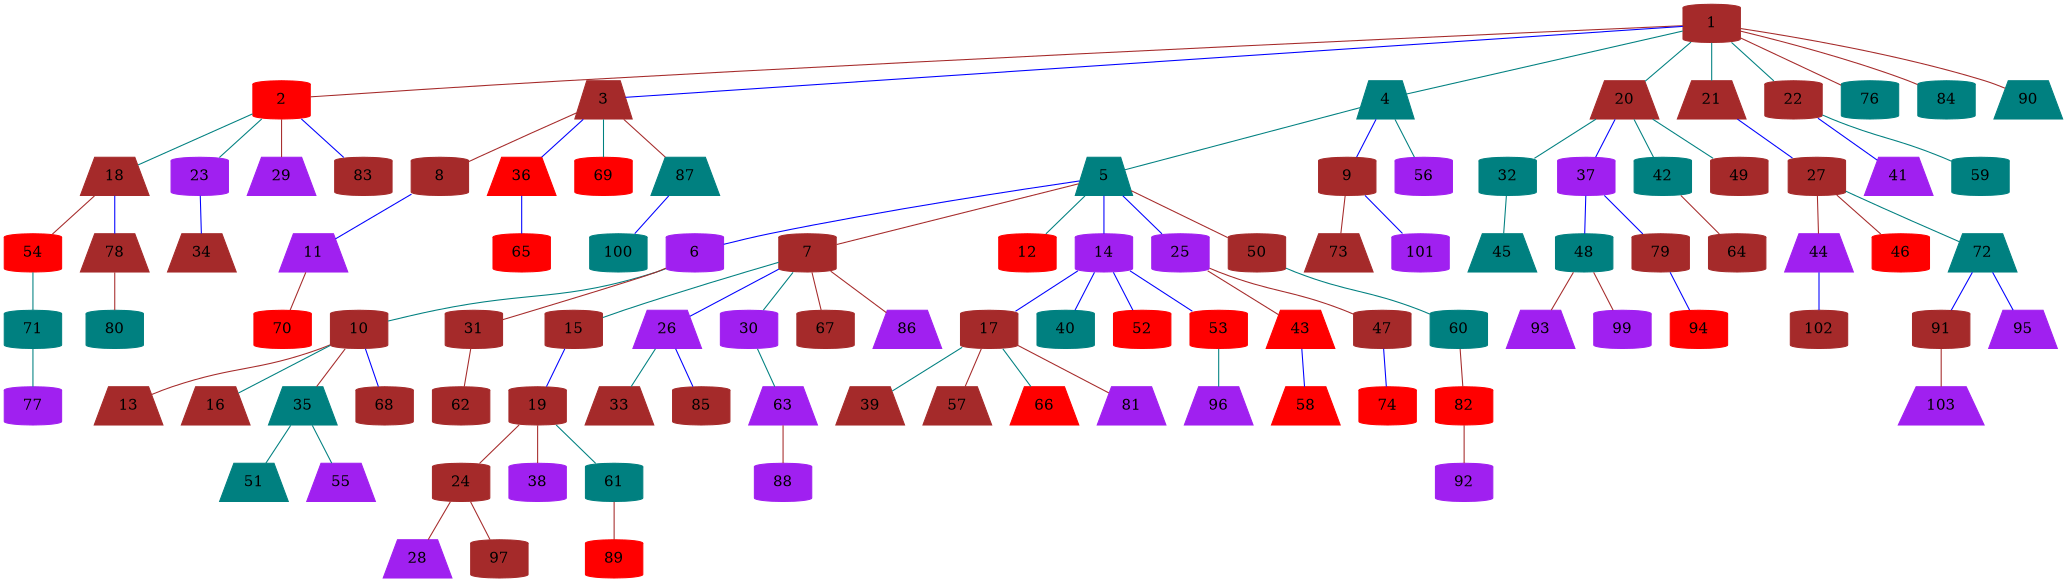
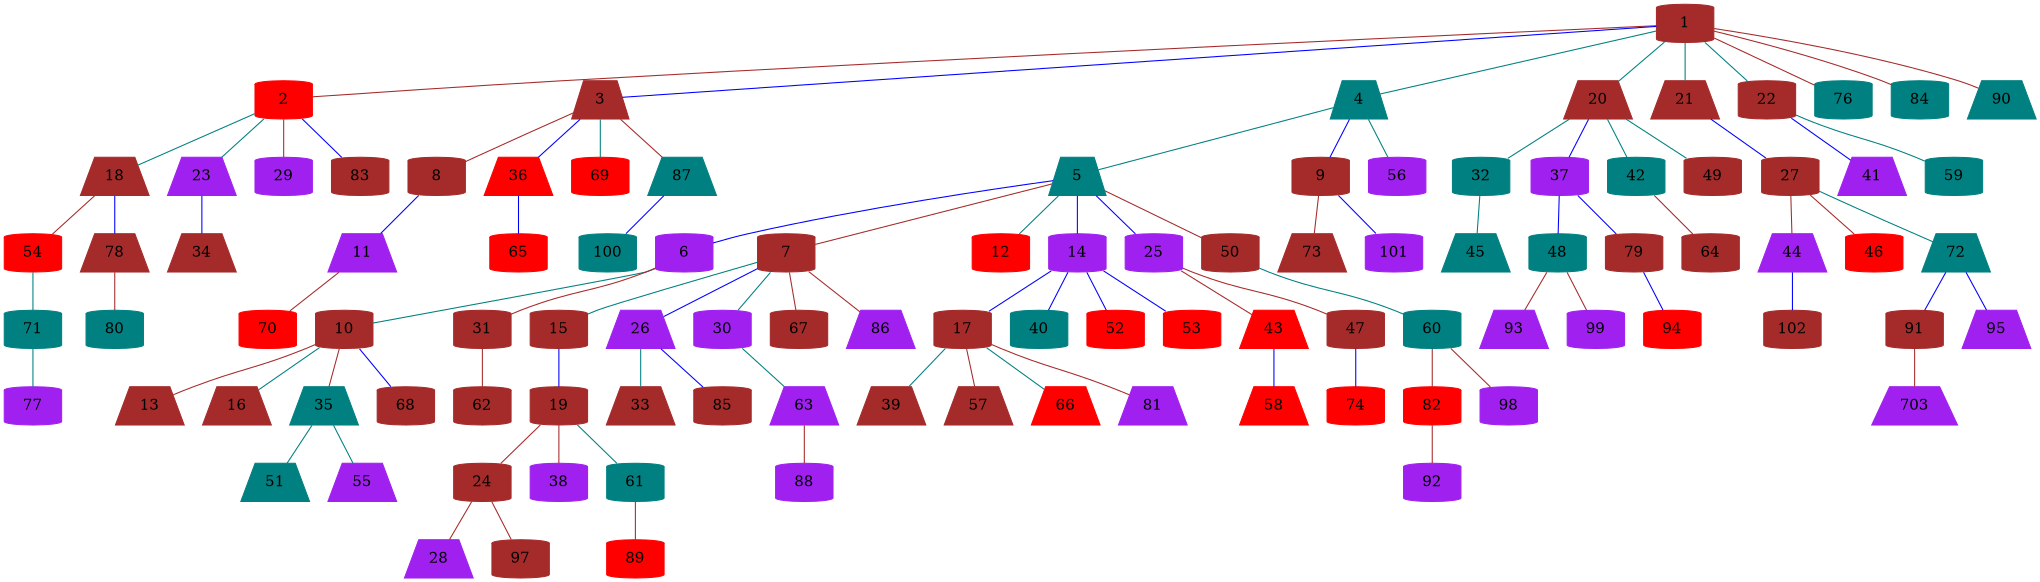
(200, 176) -> (202, 176)
(282, 176) -> (284, 176)
(1219, 406) -> none
none -> (1509, 406)
(1941, 406) -> (1915, 406)
